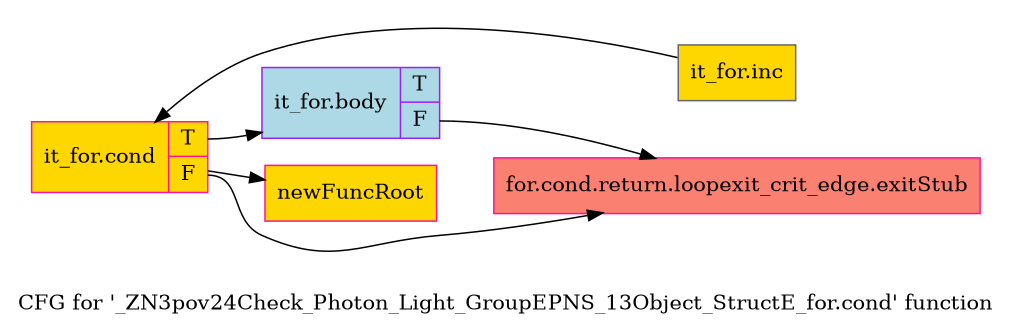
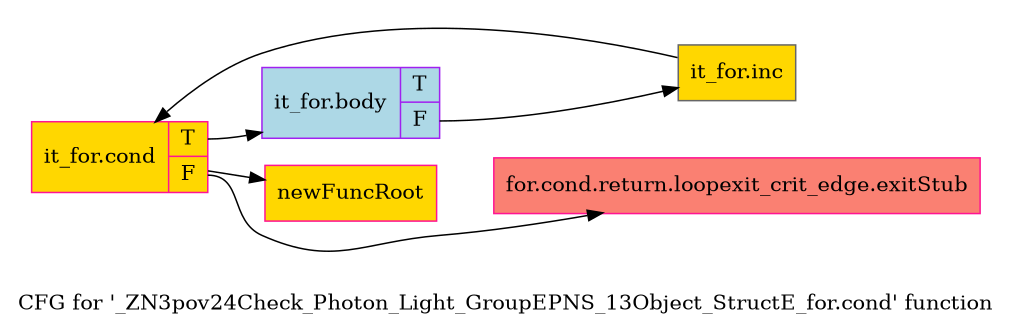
(541, 131) -> (552, 112)
